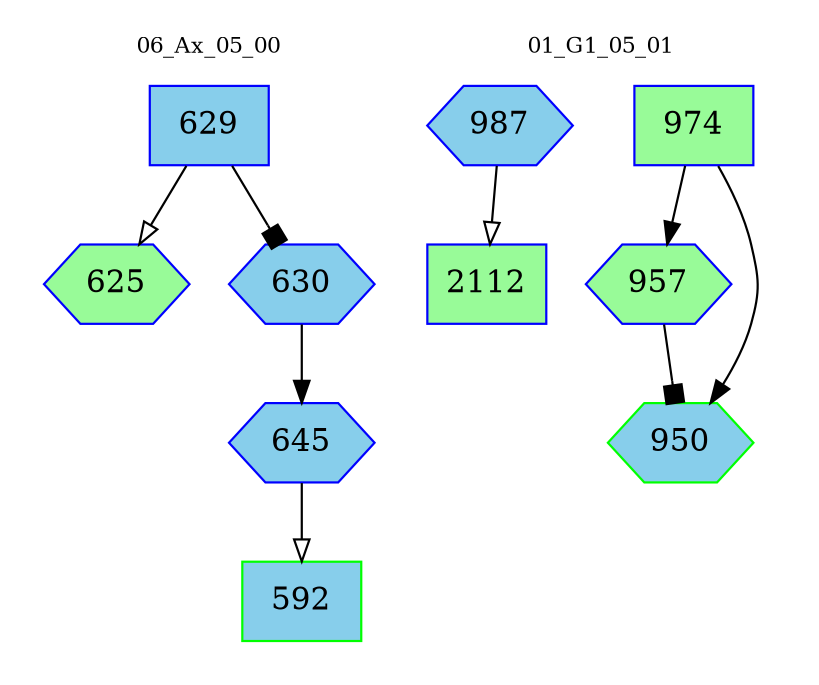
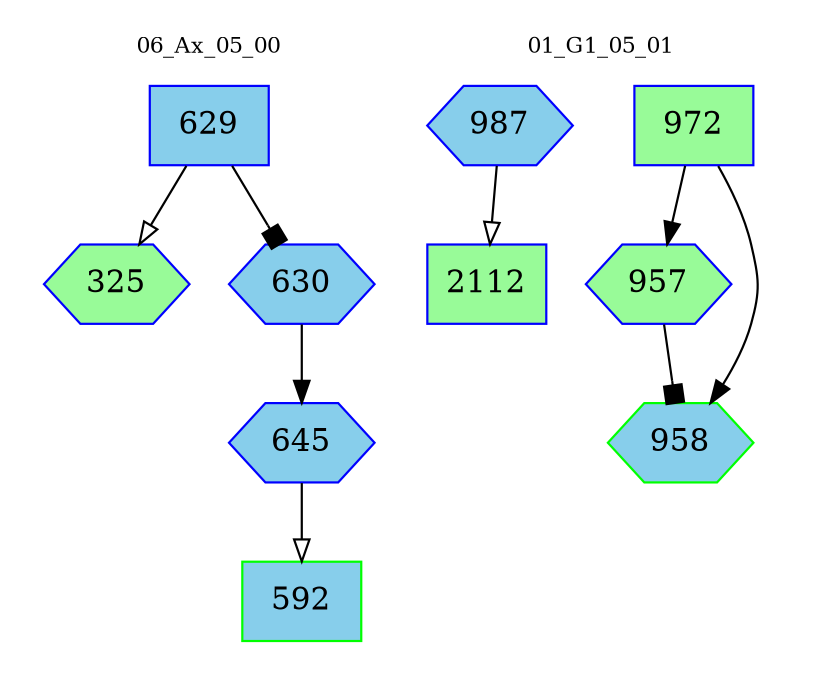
(694, 126) -> (694, 126)
(117, 284) -> (117, 284)
(681, 443) -> (681, 443)
